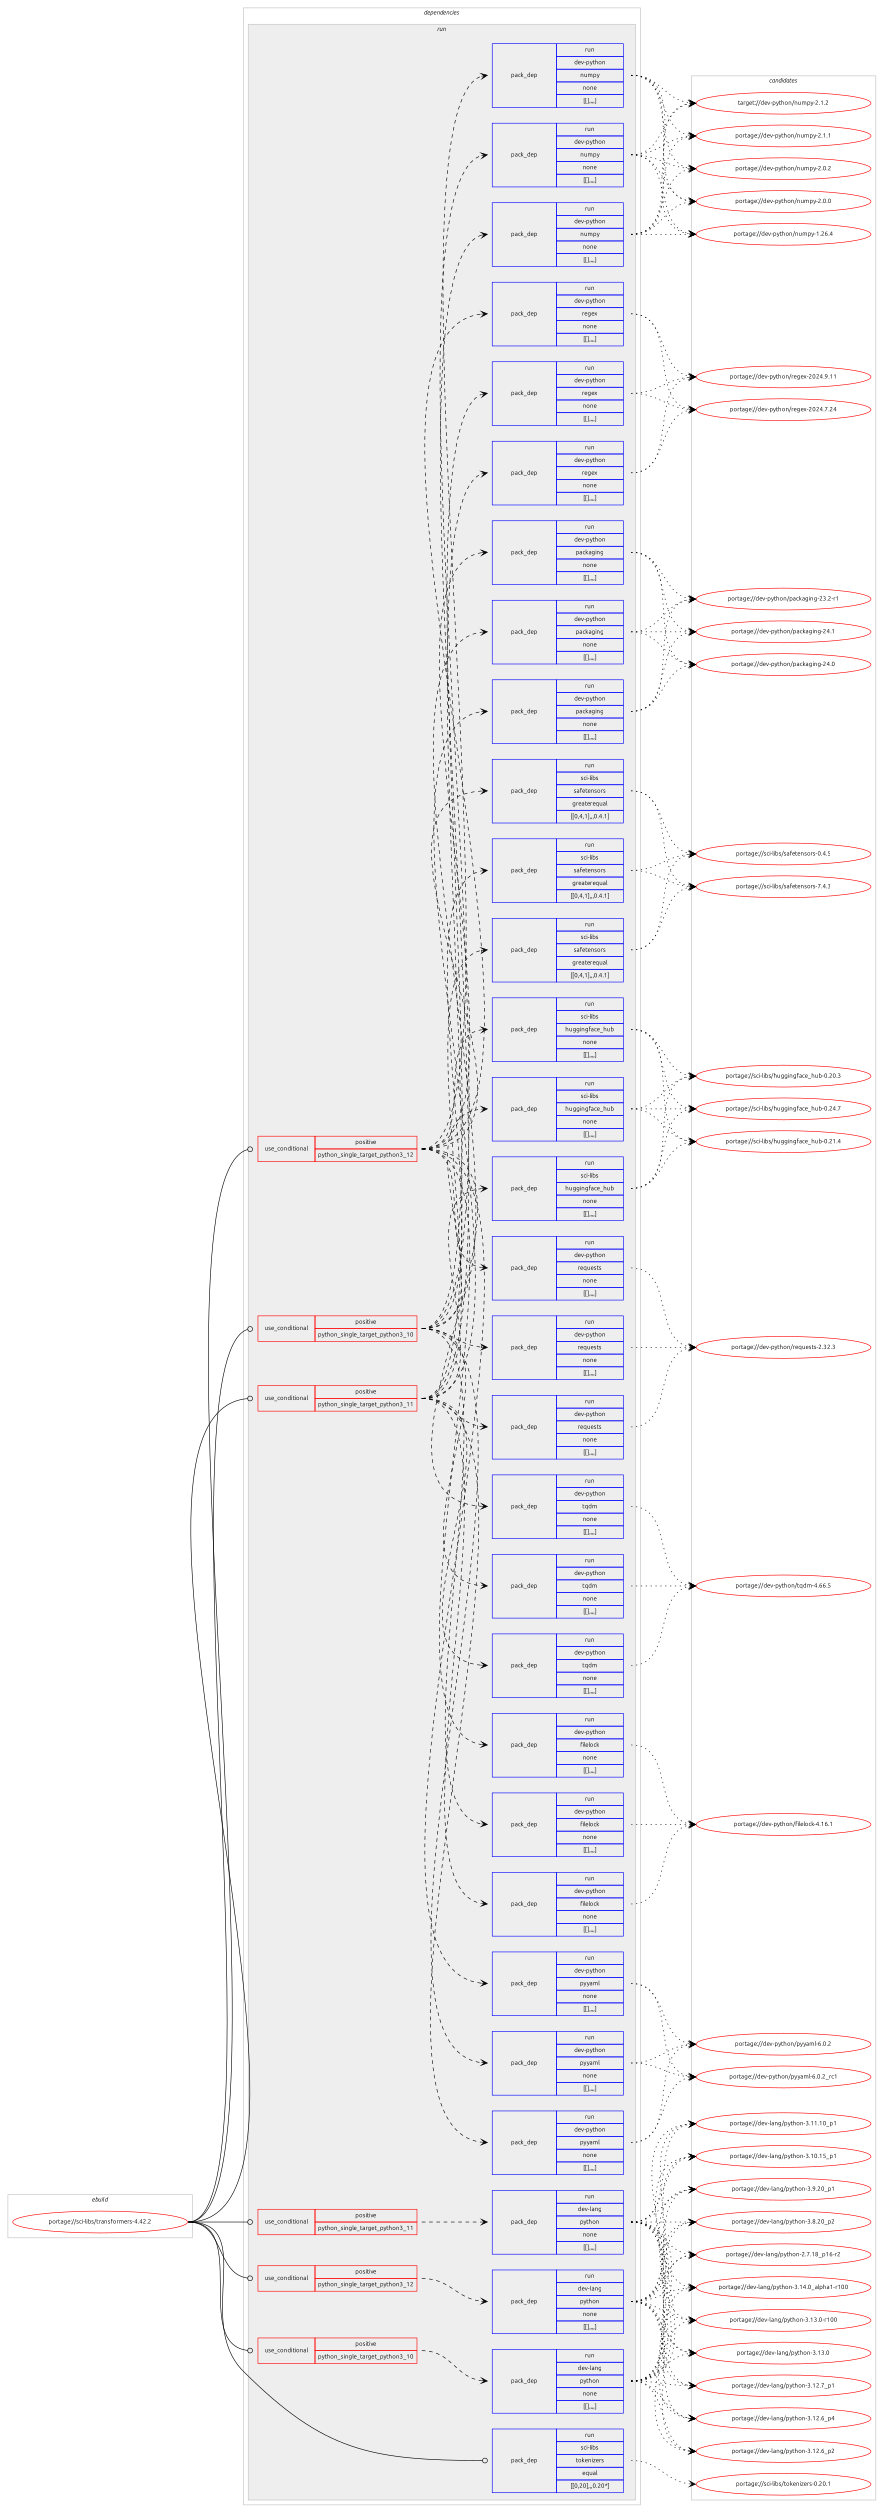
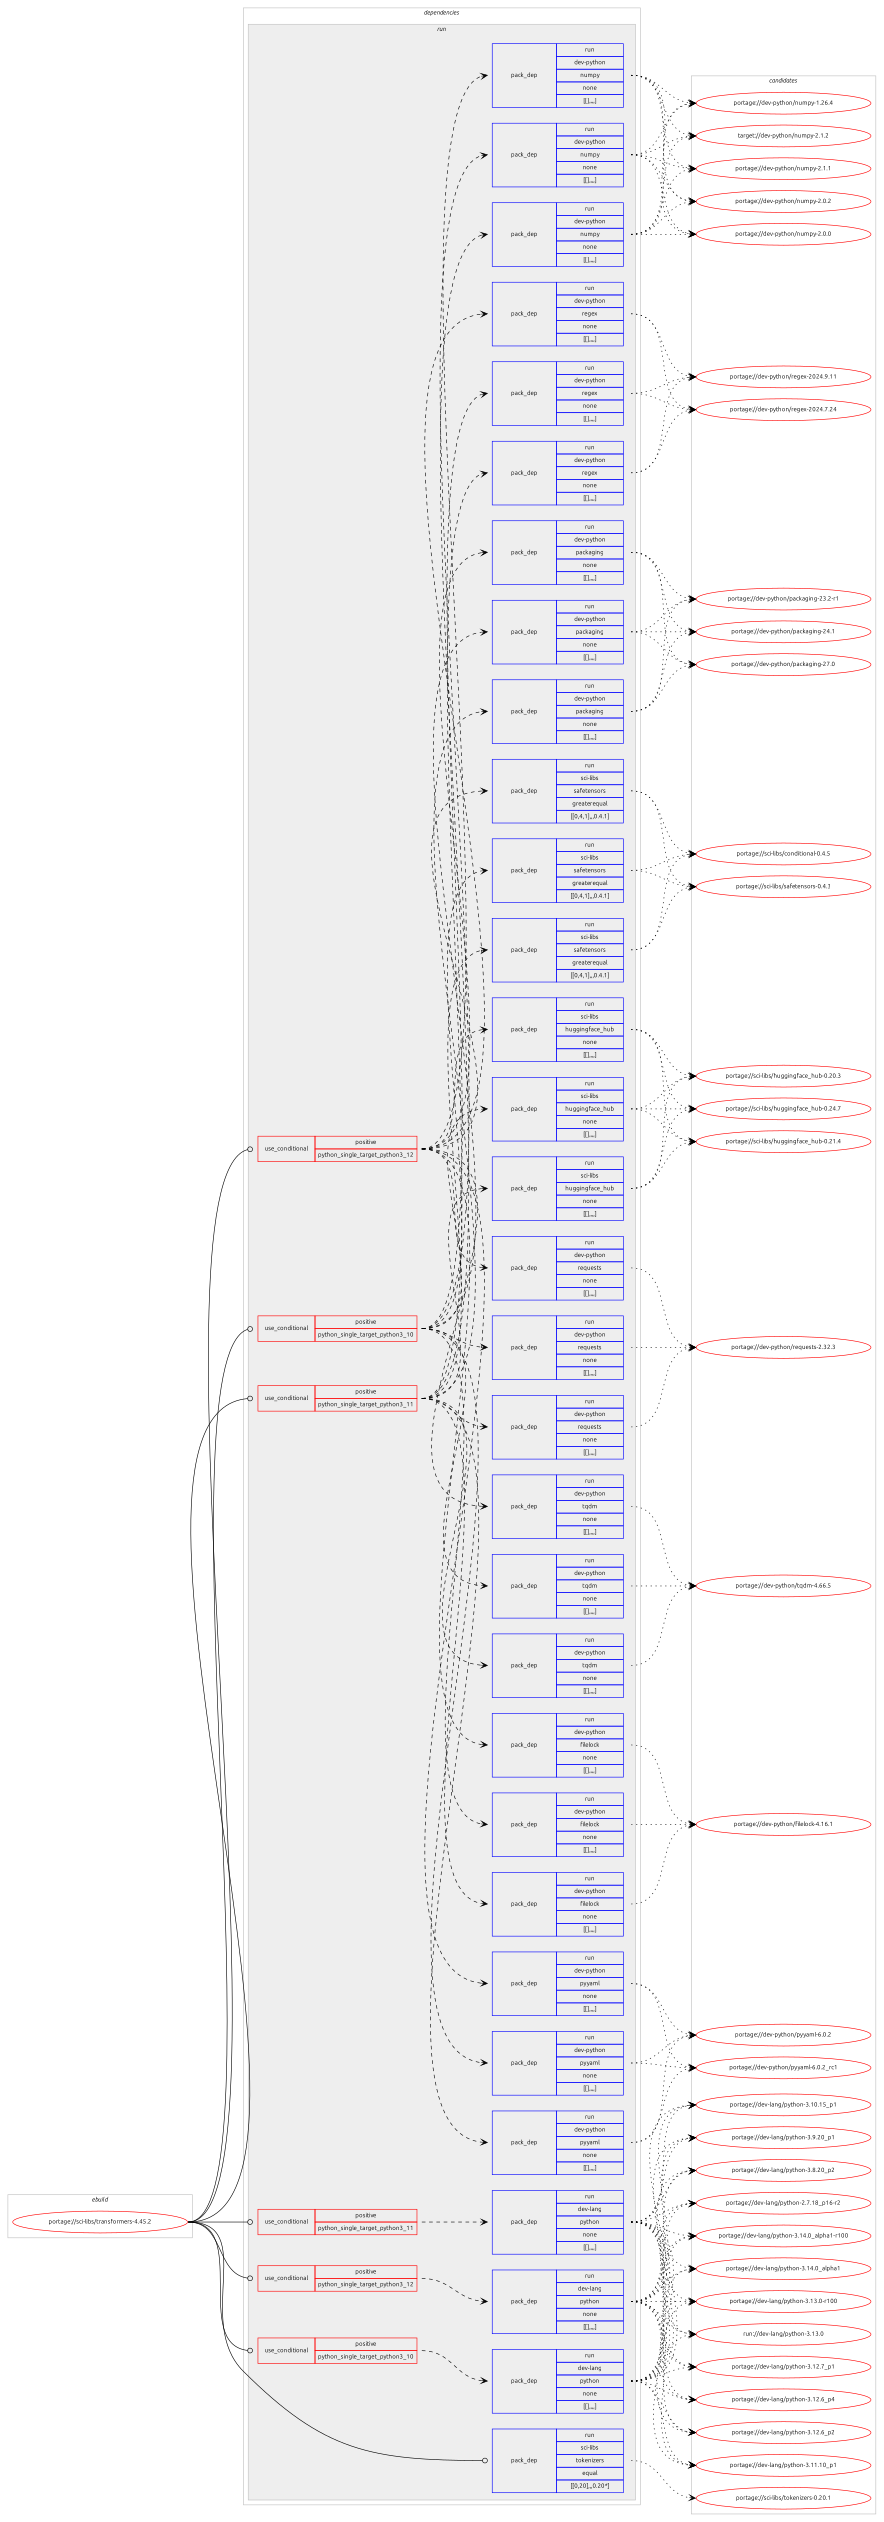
(784, 665) -> (784, 665)
(784, 854) -> (784, 854)
(784, 887) -> (784, 887)
(100, 2222) -> (100, 2222)
none -> (784, 2269)
(784, 2353) -> (784, 2334)
